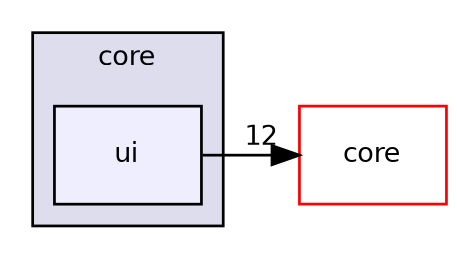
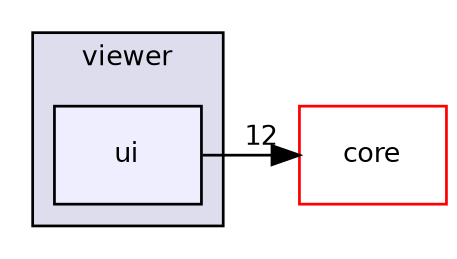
(128, 59) -> (128, 59)
